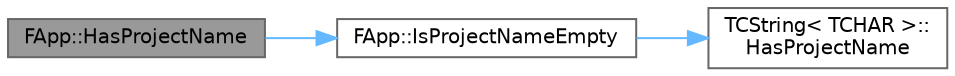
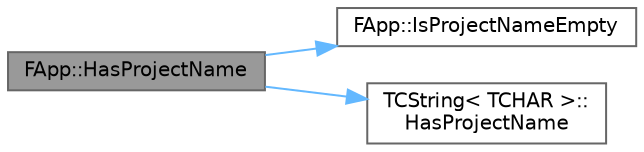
(662, 38) -> (306, 92)
